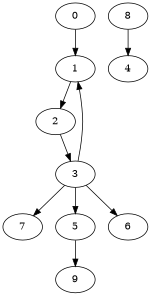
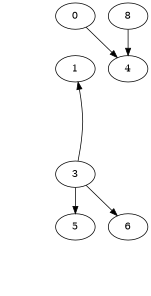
(75, 39) -> (99, 40)
(56, 122) -> none
(23, 227) -> none
(75, 280) -> none
